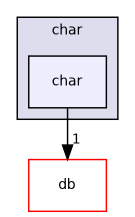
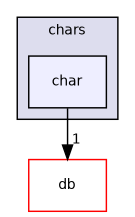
(68, 31) -> (68, 31)
